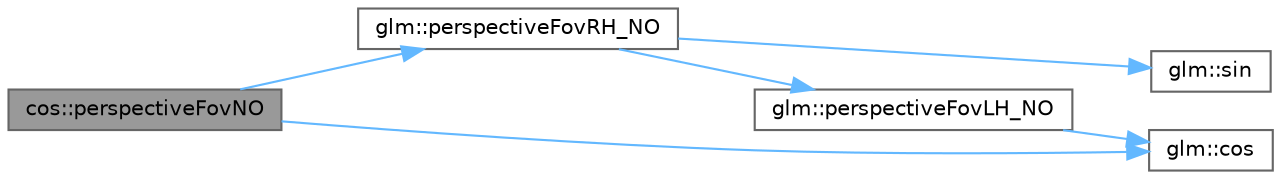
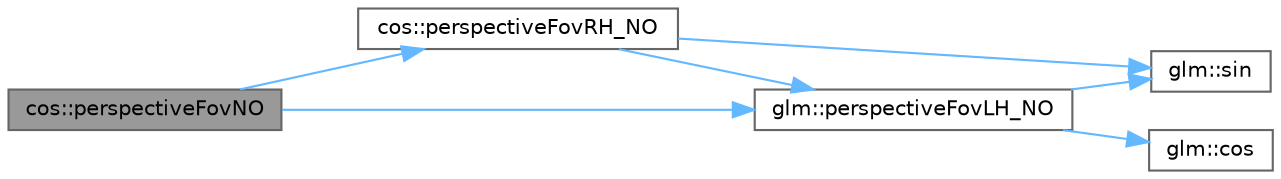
(518, 29) -> (518, 29)
none -> (1100, 86)
(704, 148) -> (507, 110)
